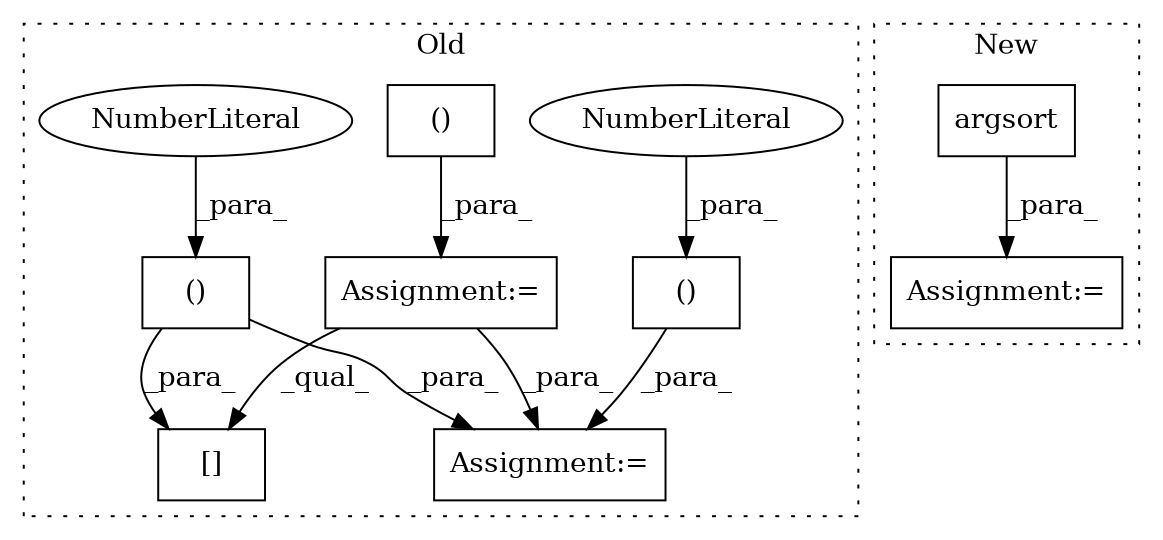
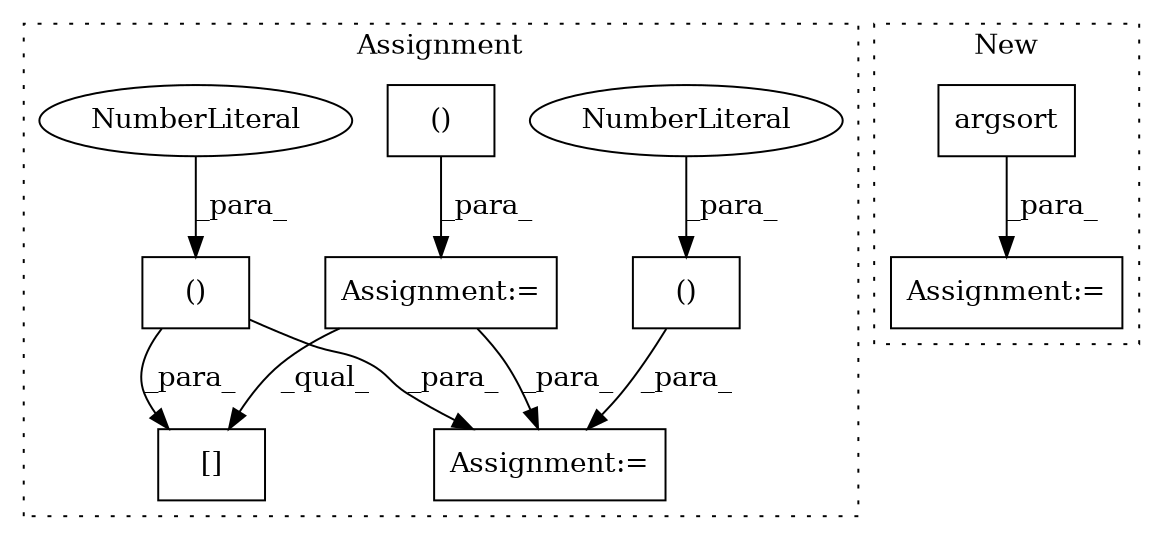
(441, 46) -> (441, 46)
